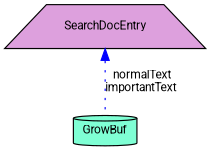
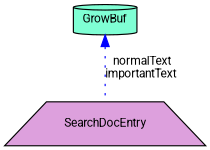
(105, 88) -> (105, 74)
